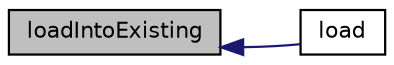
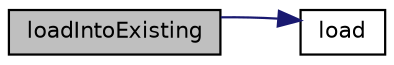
(272, 46) -> (249, 17)
